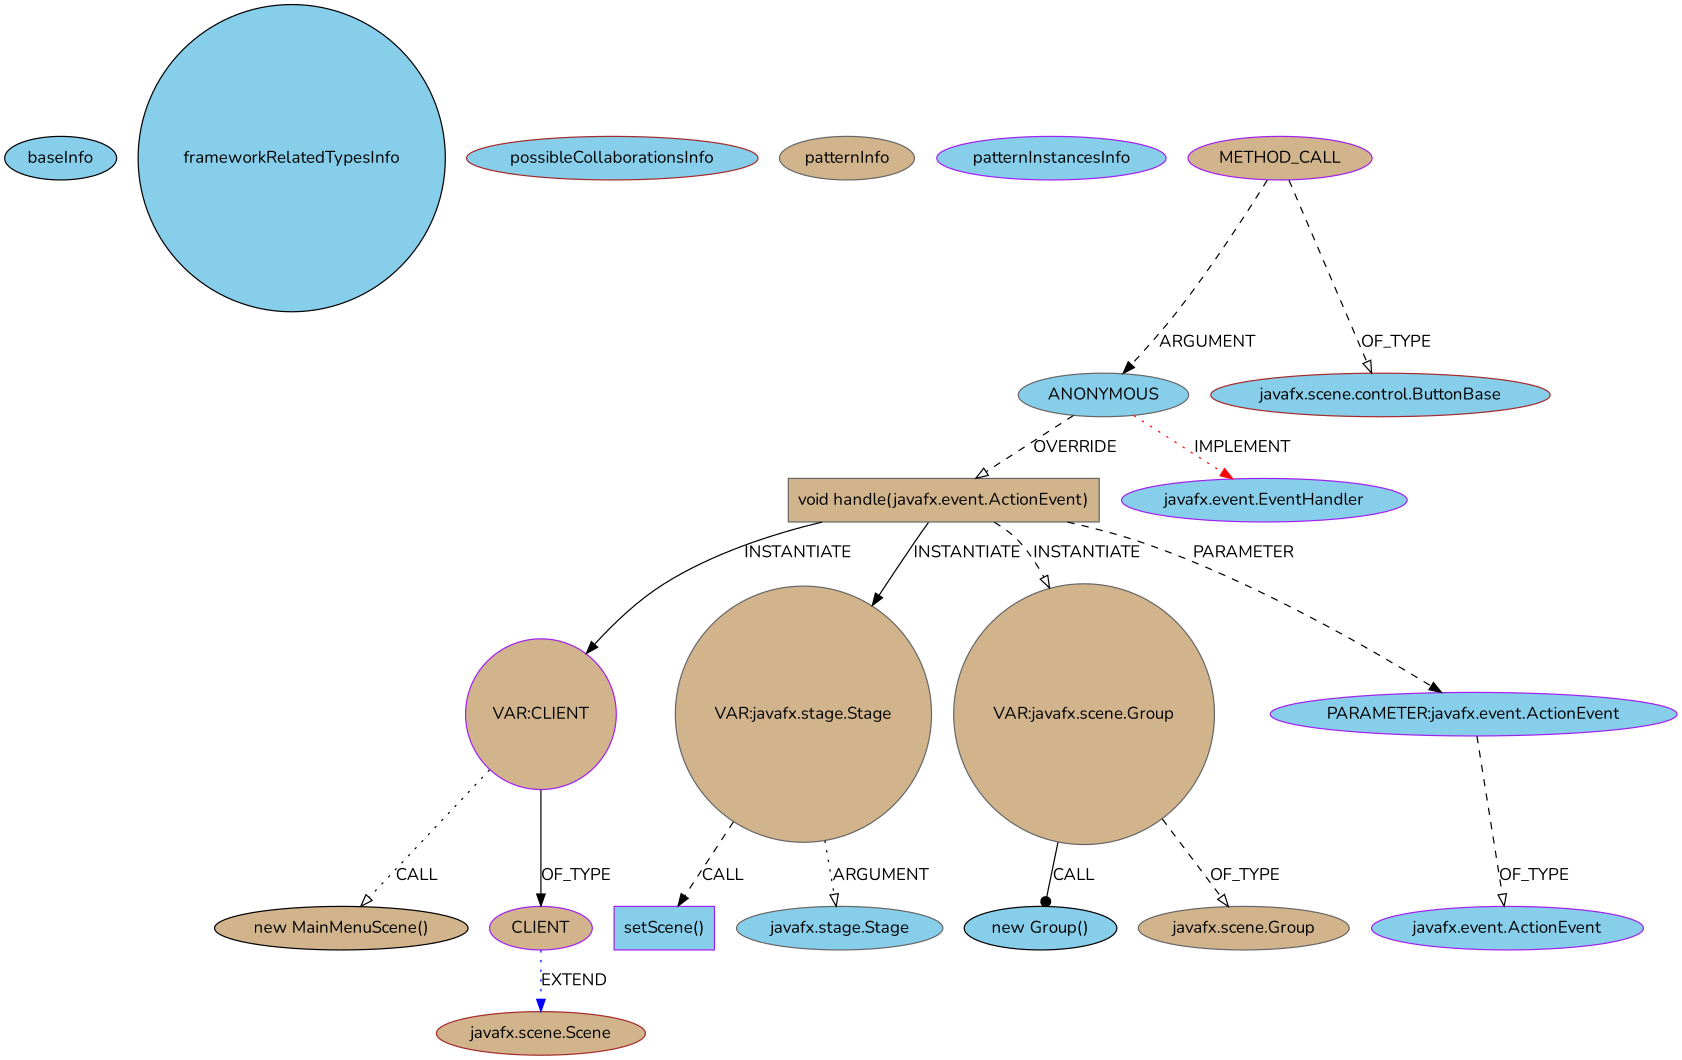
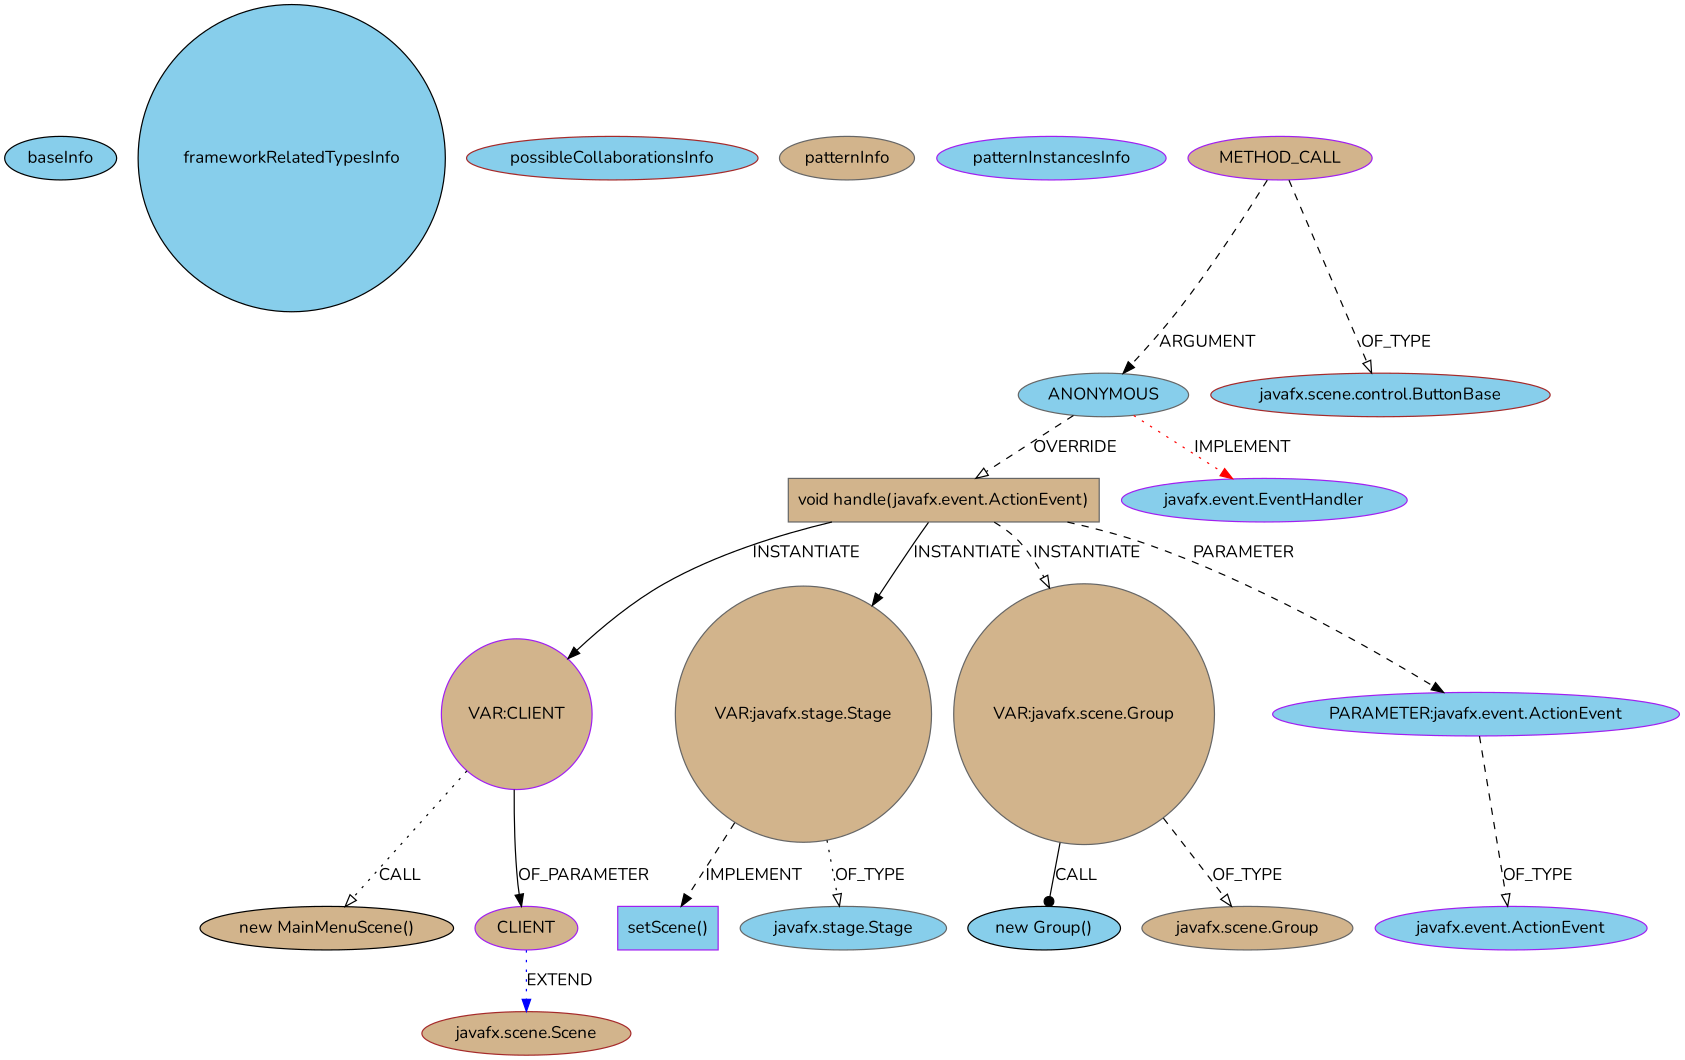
(576, 876) -> (584, 876)
(723, 876) -> (754, 876)
(881, 876) -> (870, 876)
